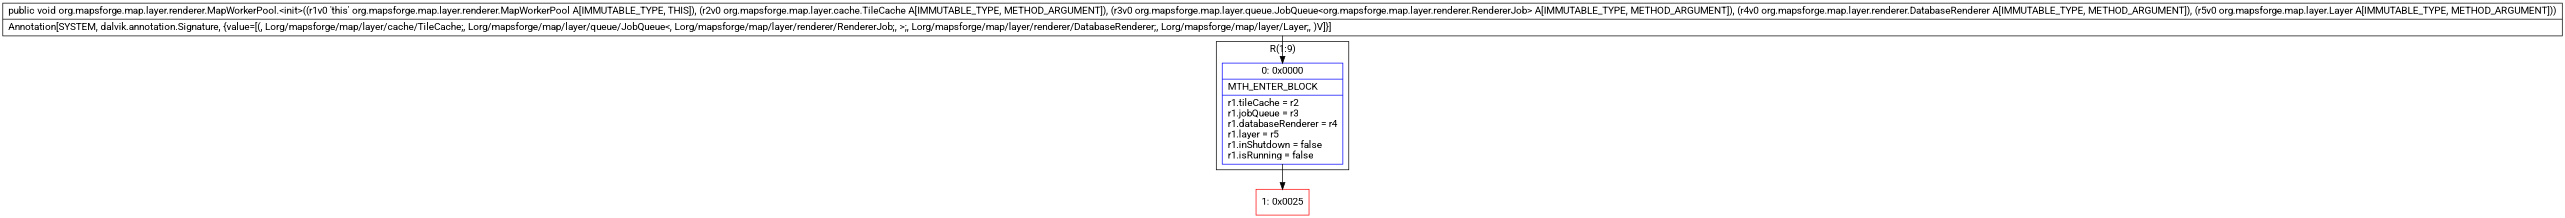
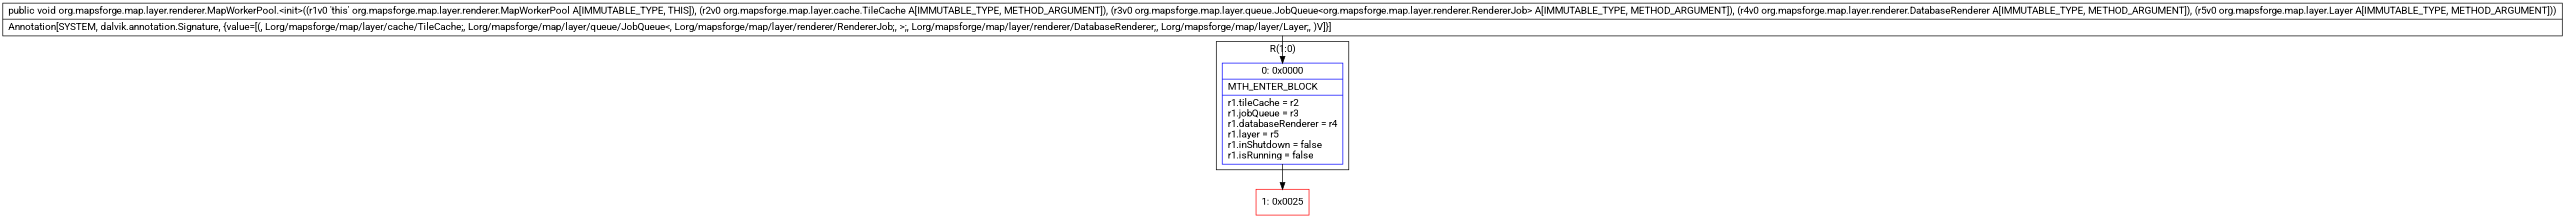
(1283, 50) -> (1283, 50)
